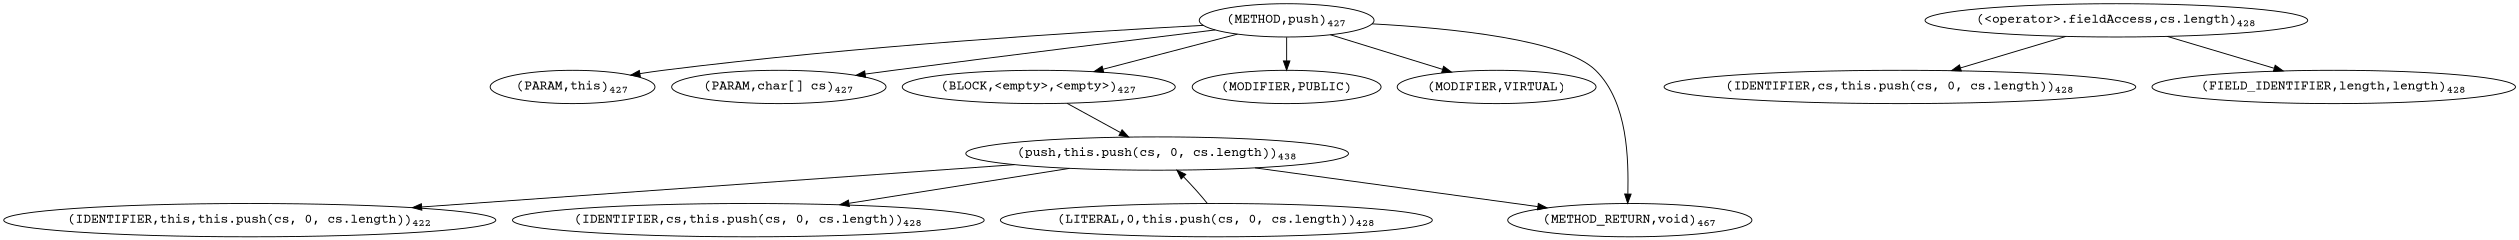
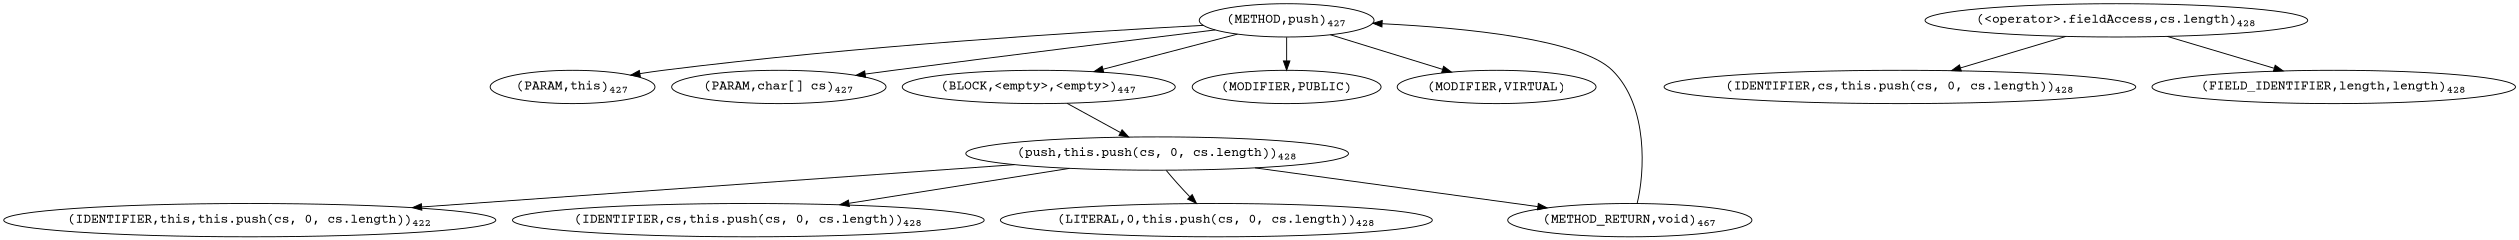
(1551, 49) -> (1569, 49)
(1127, 86) -> (1127, 86)
(1287, 152) -> (1287, 152)
(1196, 190) -> (1178, 184)
